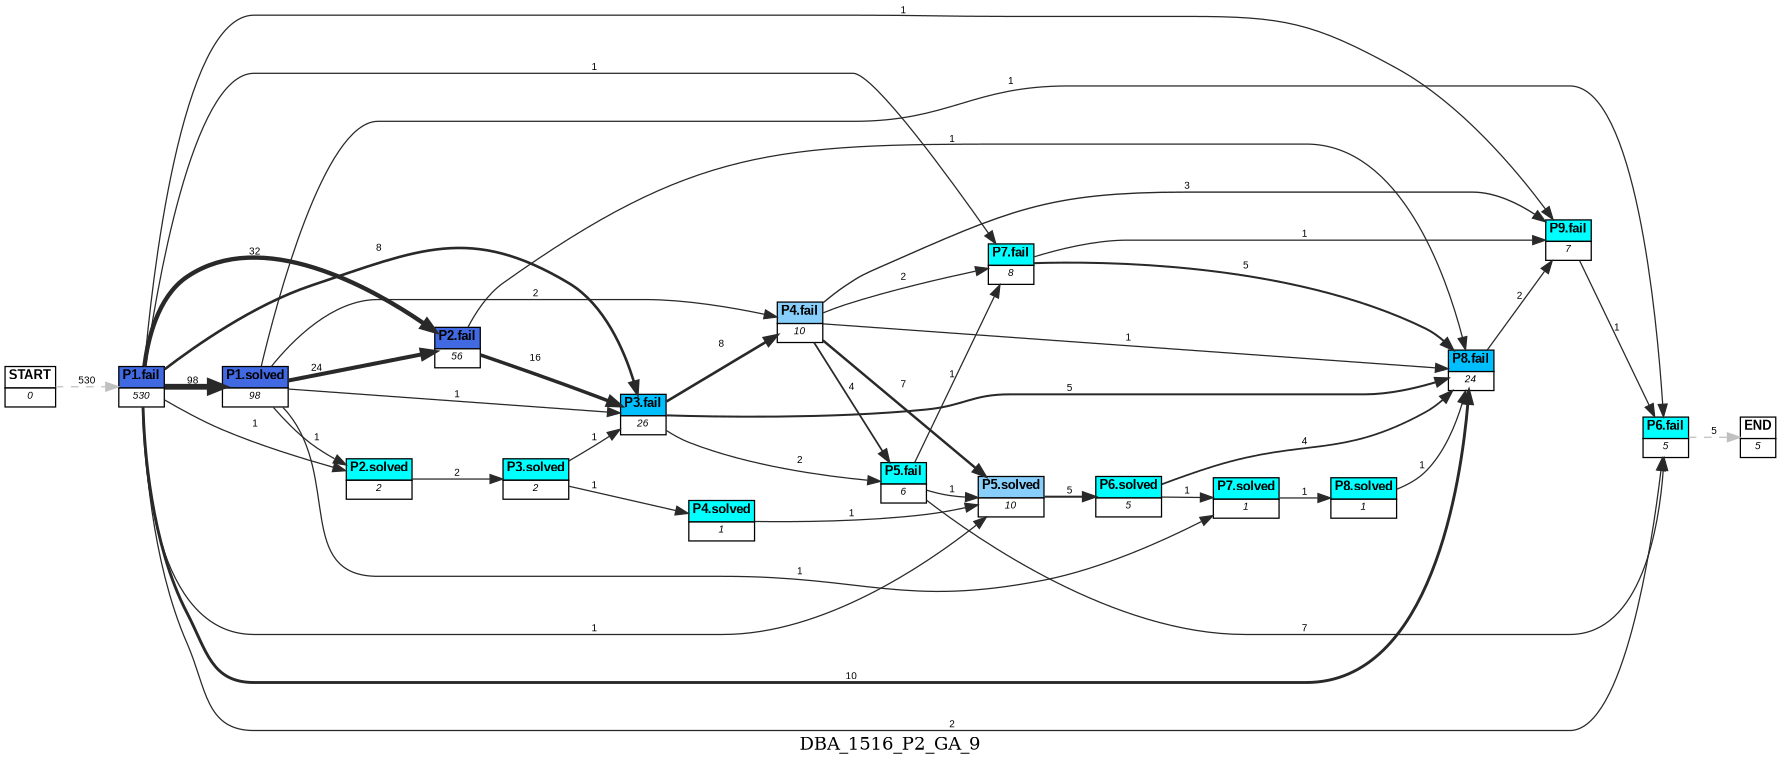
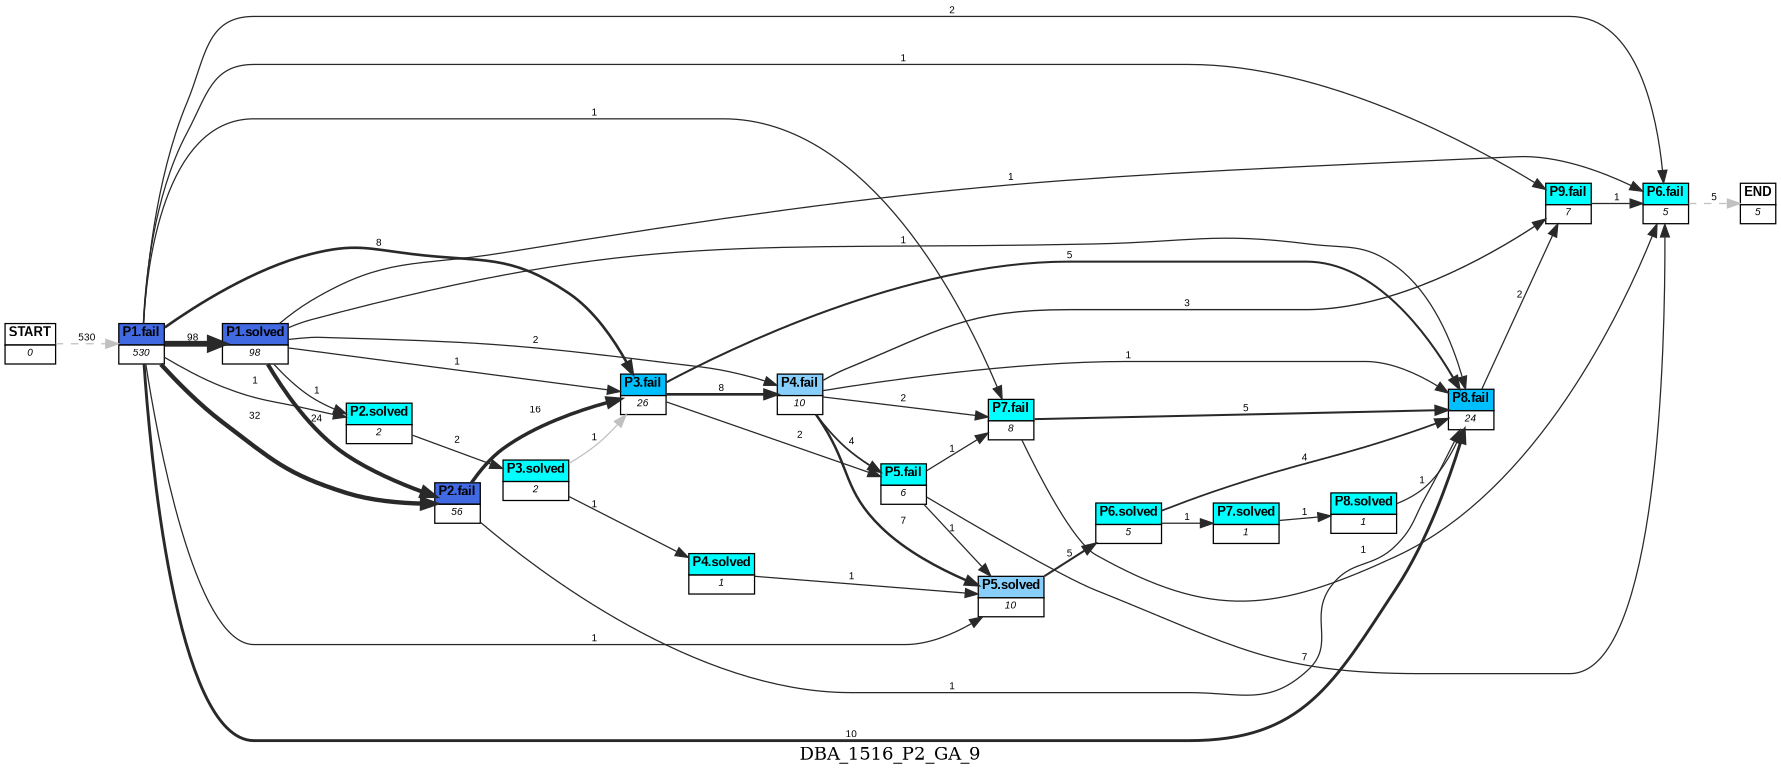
(1282, 240) -> (1400, 554)
(589, 449) -> (595, 446)
(691, 576) -> (906, 246)
